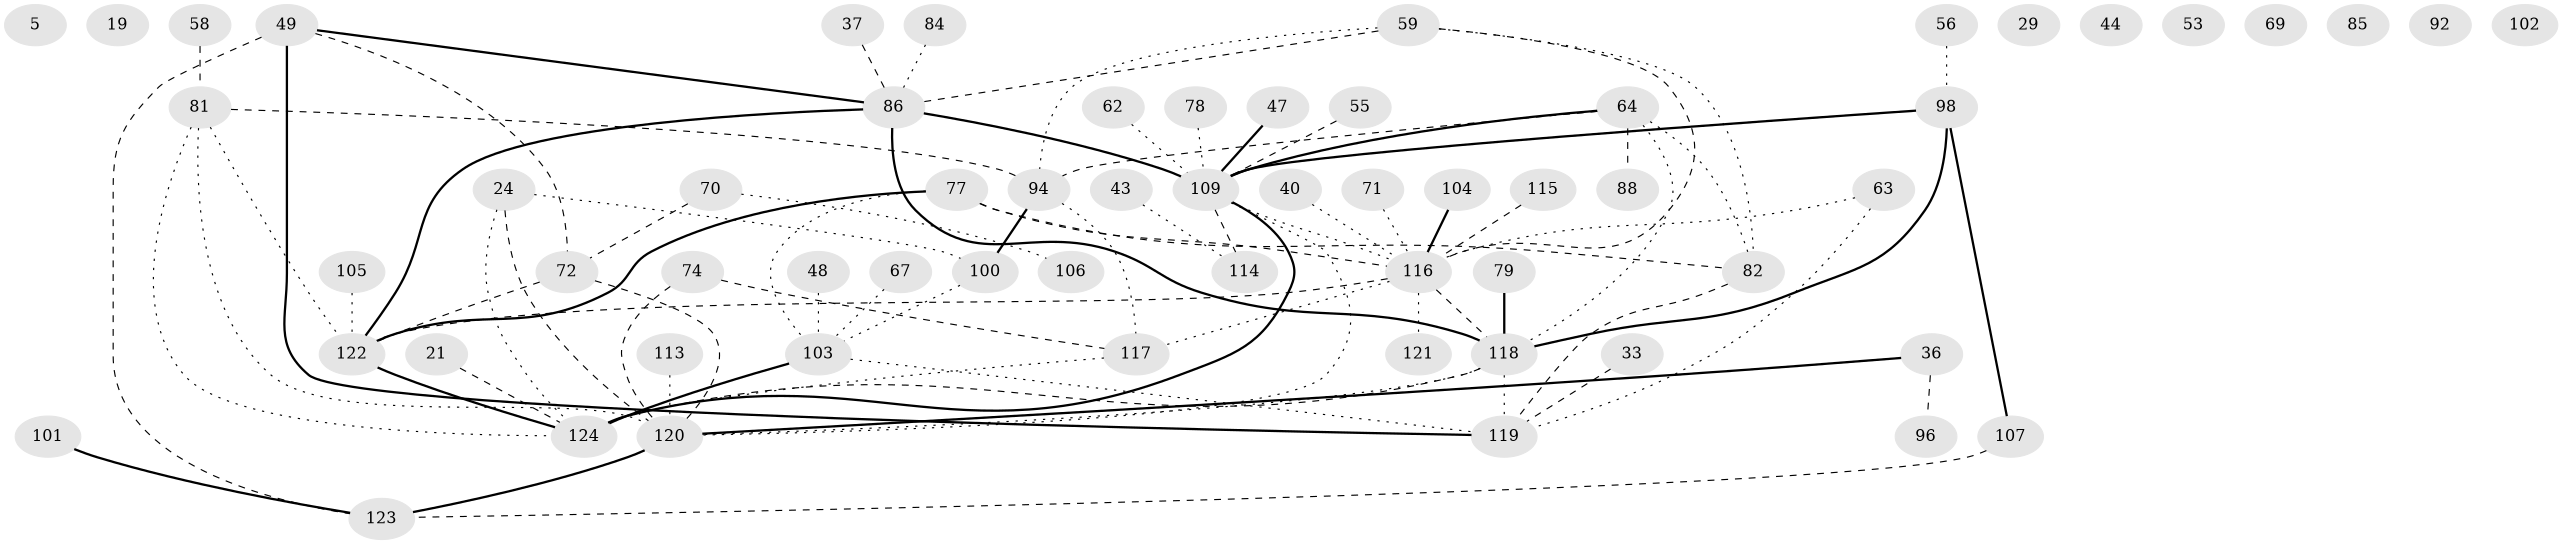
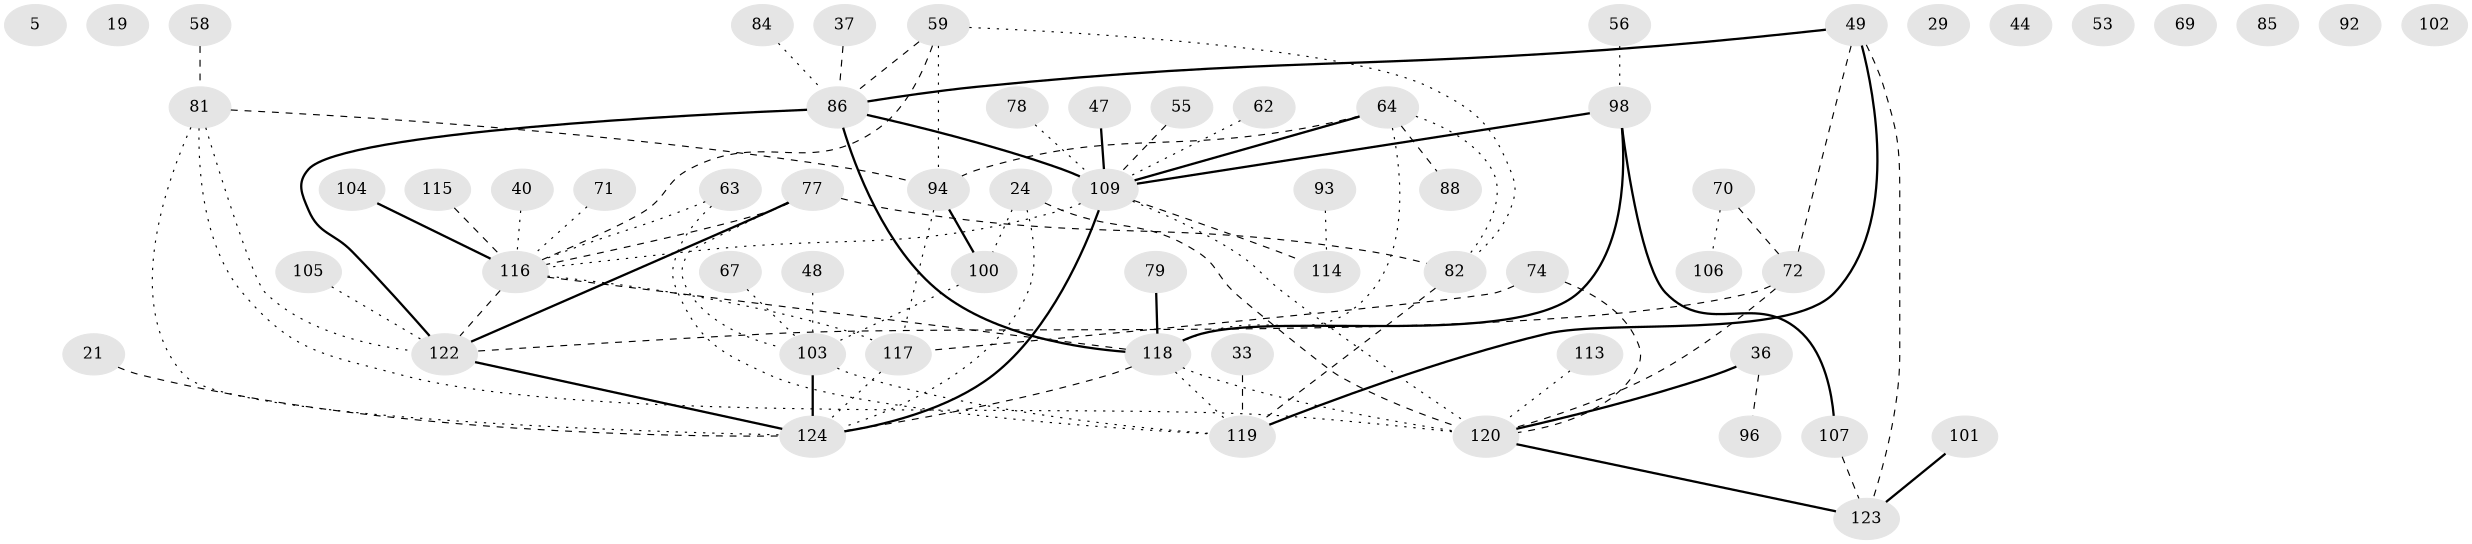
(1121, 190) -> (1325, 190)
(1419, 354) -> none
